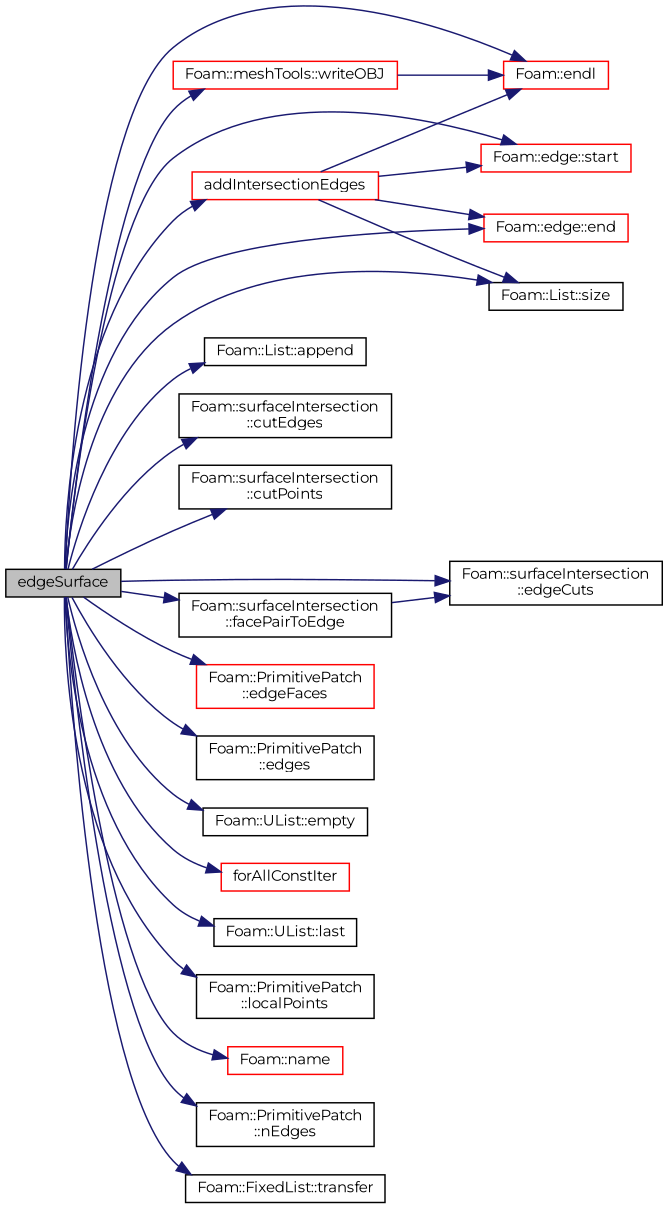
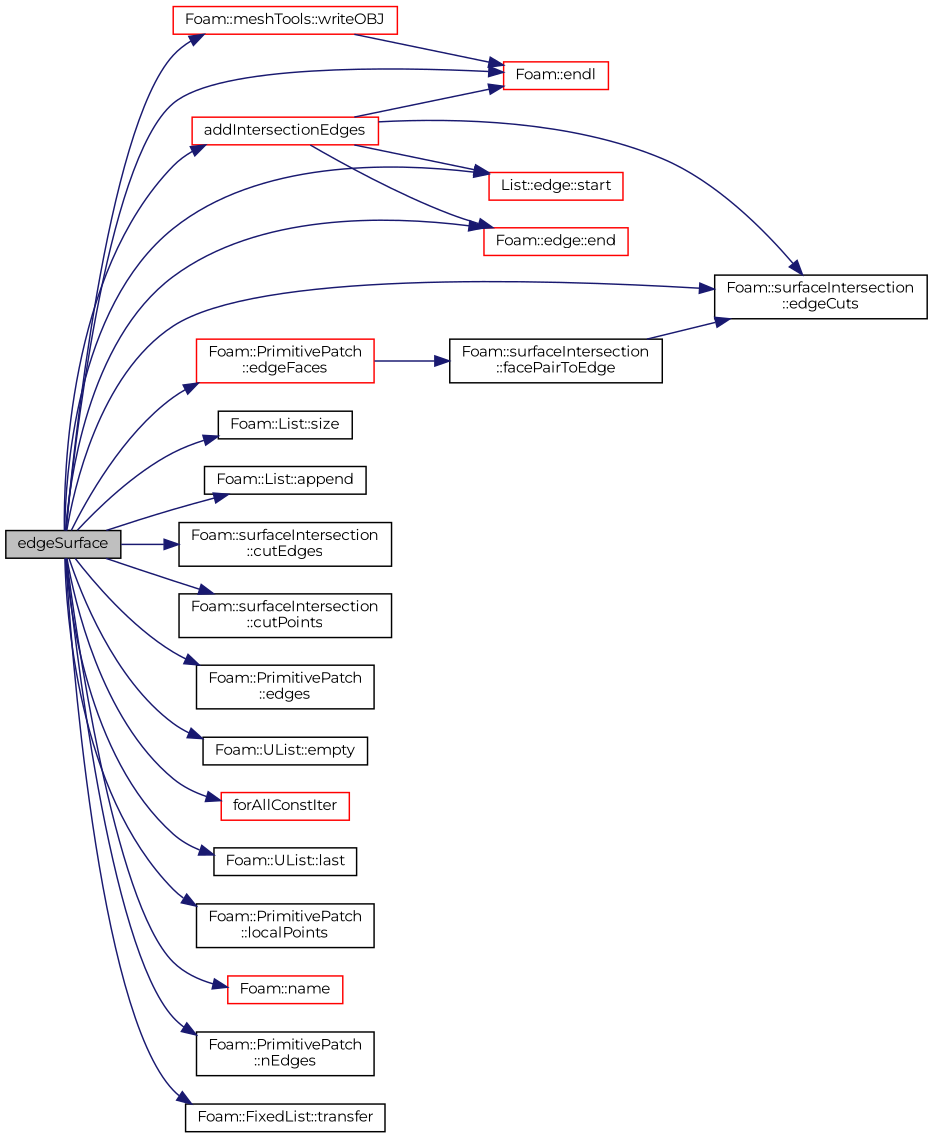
(556, 158) -> (556, 186)
(416, 241) -> (606, 140)
(143, 595) -> (405, 361)
